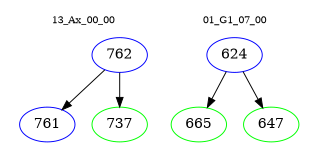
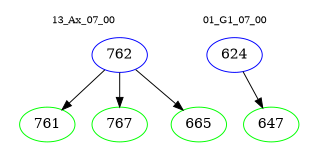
(83, 21) -> (83, 21)
(219, 85) -> (149, 81)
(47, 125) -> (47, 125)
(120, 125) -> (120, 125)
